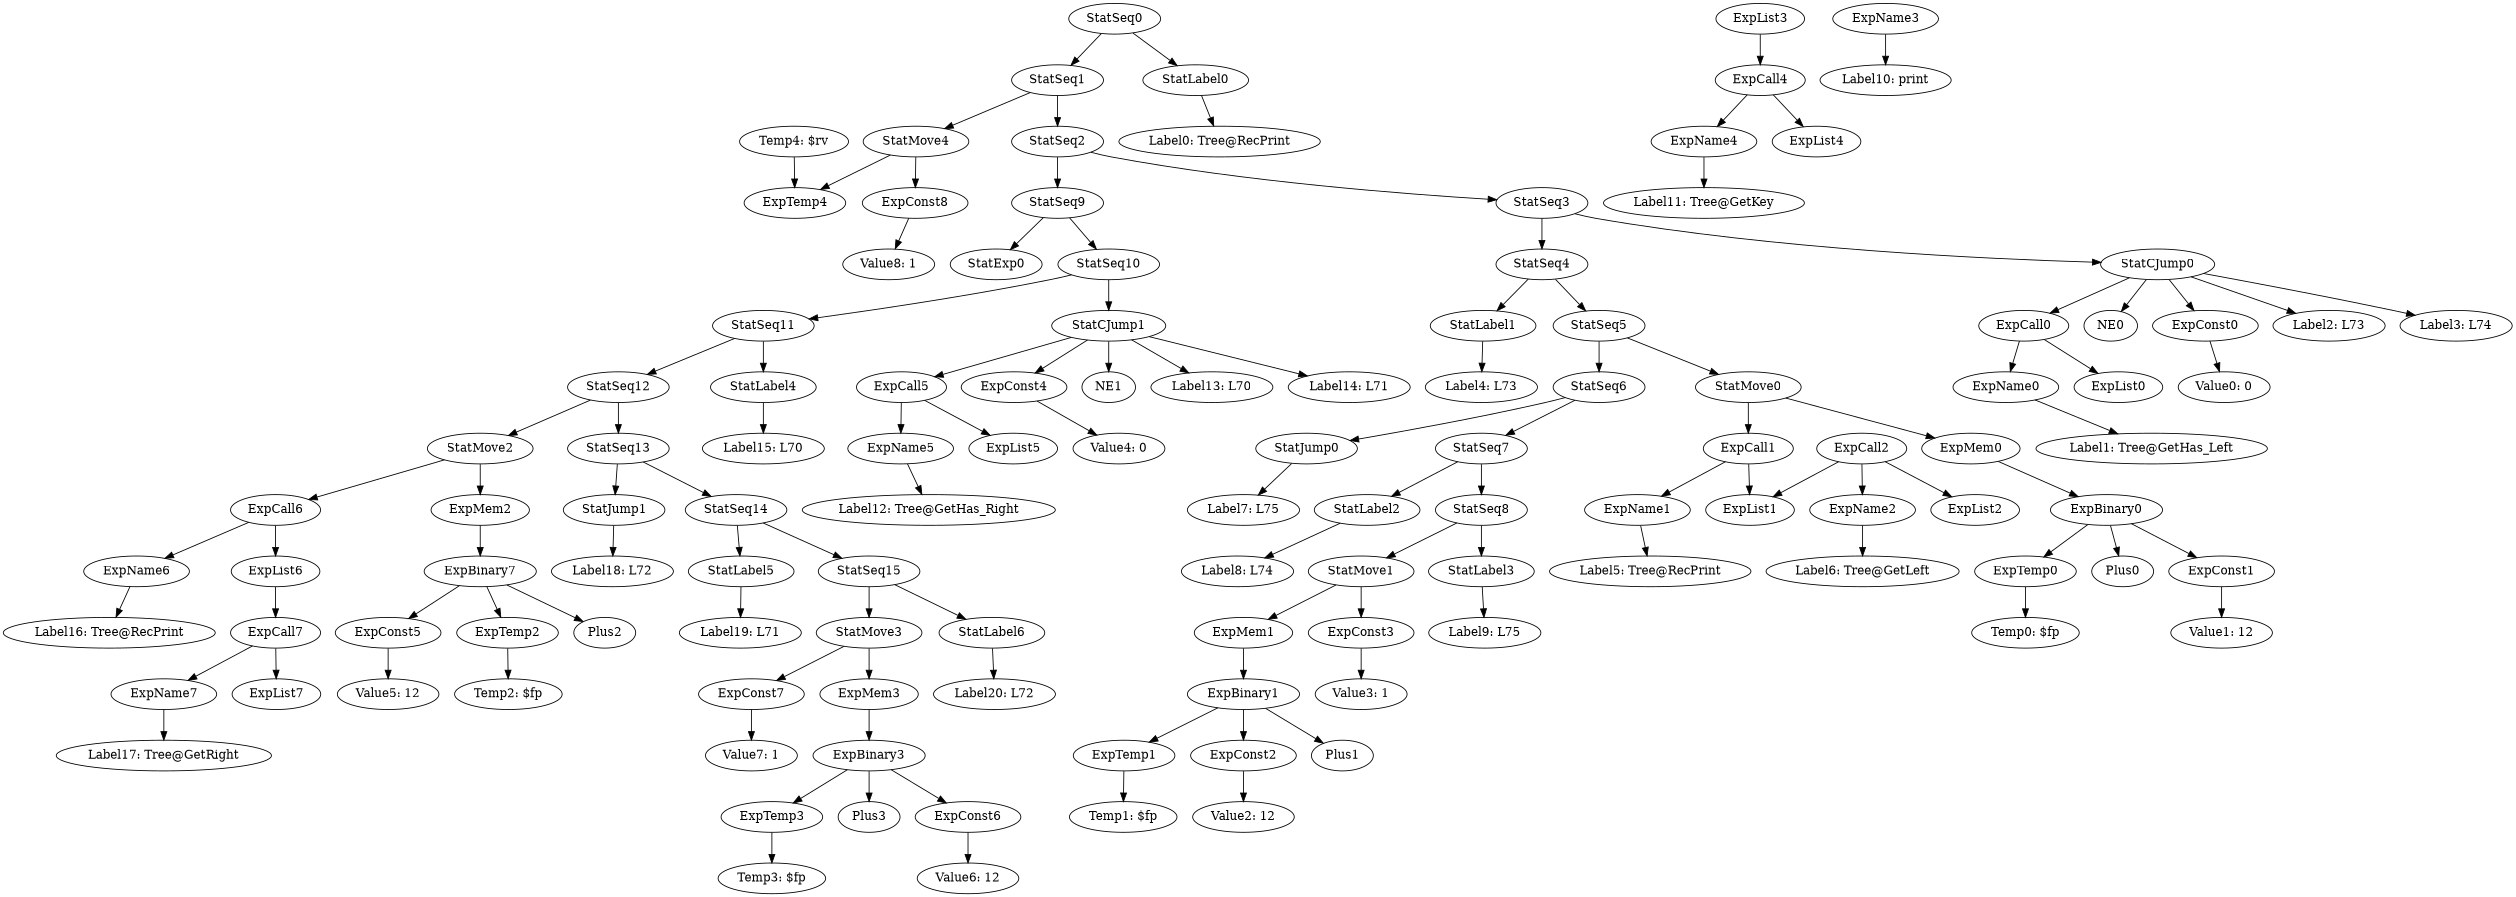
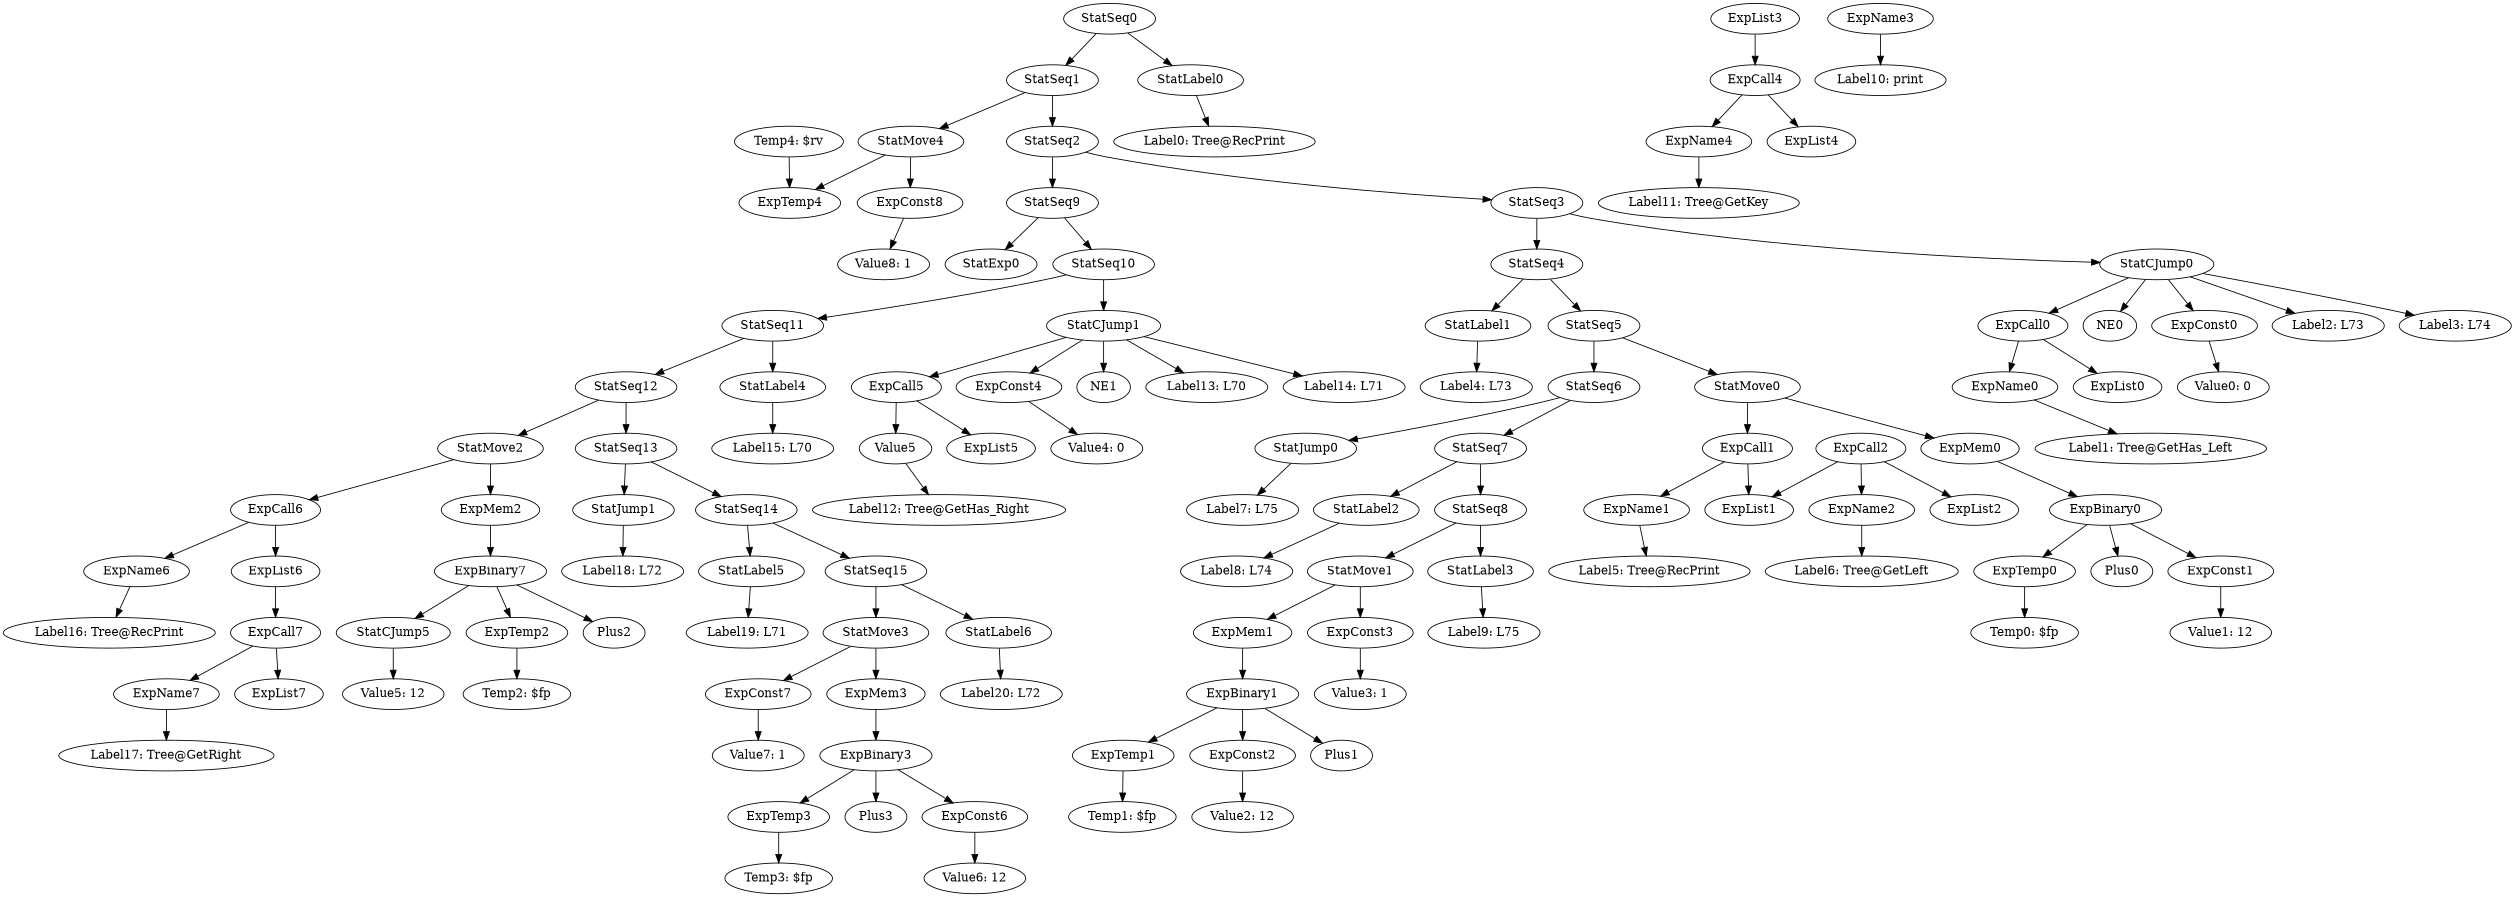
(901, 449) -> (896, 449)
(388, 633) -> (393, 633)
